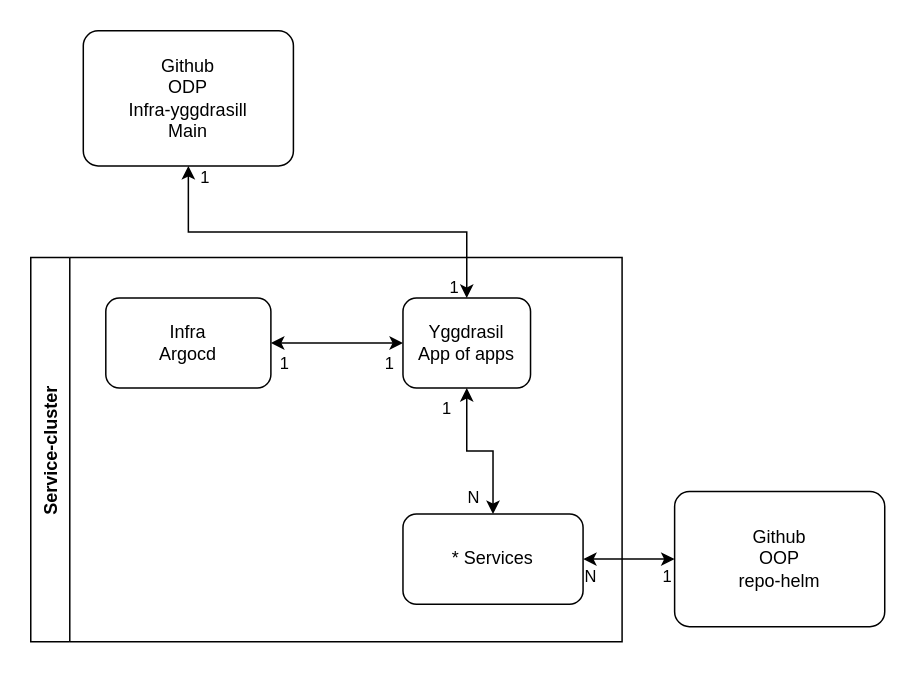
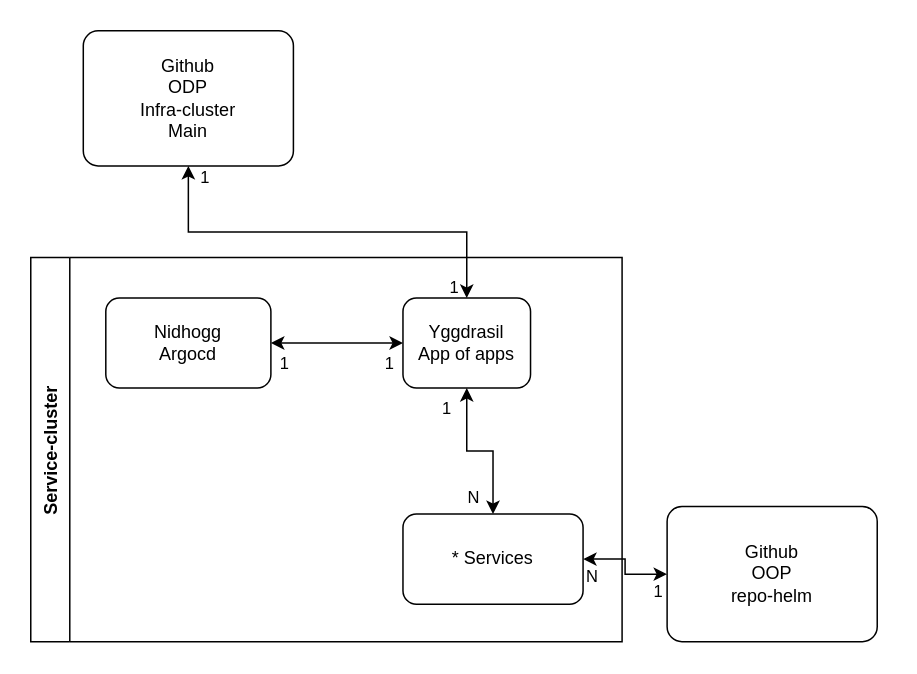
(188, 98) -> (188, 98)
(188, 343) -> (188, 343)
(779, 559) -> (772, 574)
